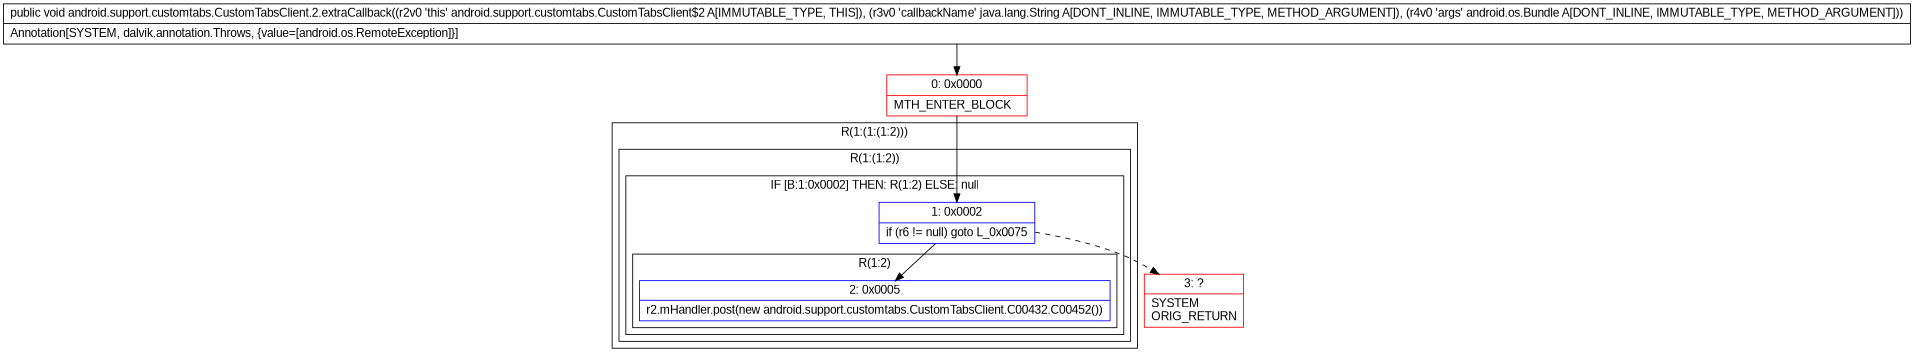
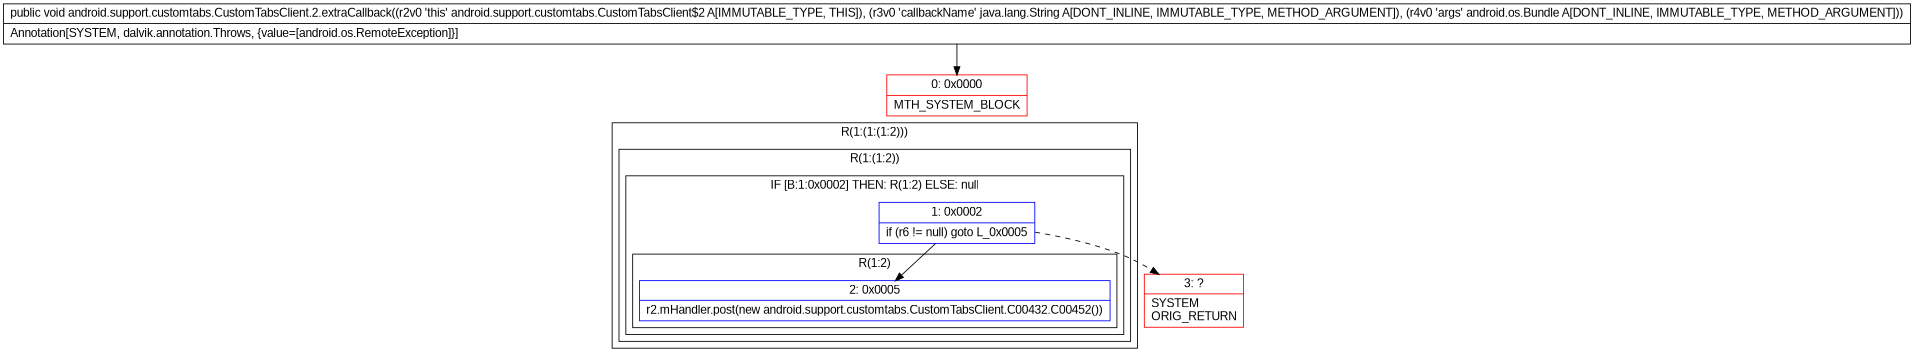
(953, 105) -> (957, 105)
(957, 155) -> none
(957, 233) -> (957, 233)
